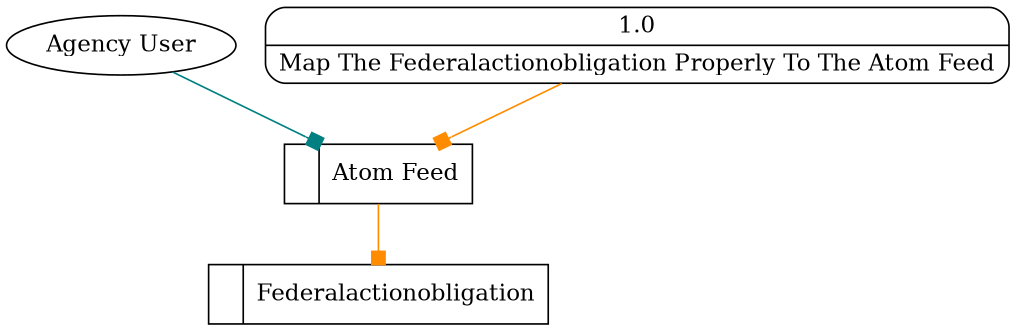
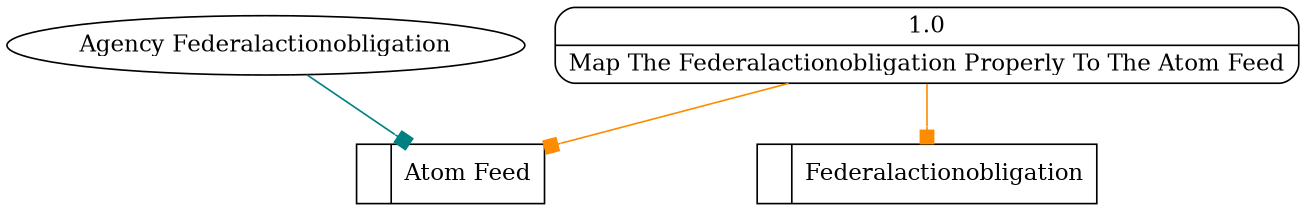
(121, 45) -> (266, 45)
(378, 226) -> (927, 105)
